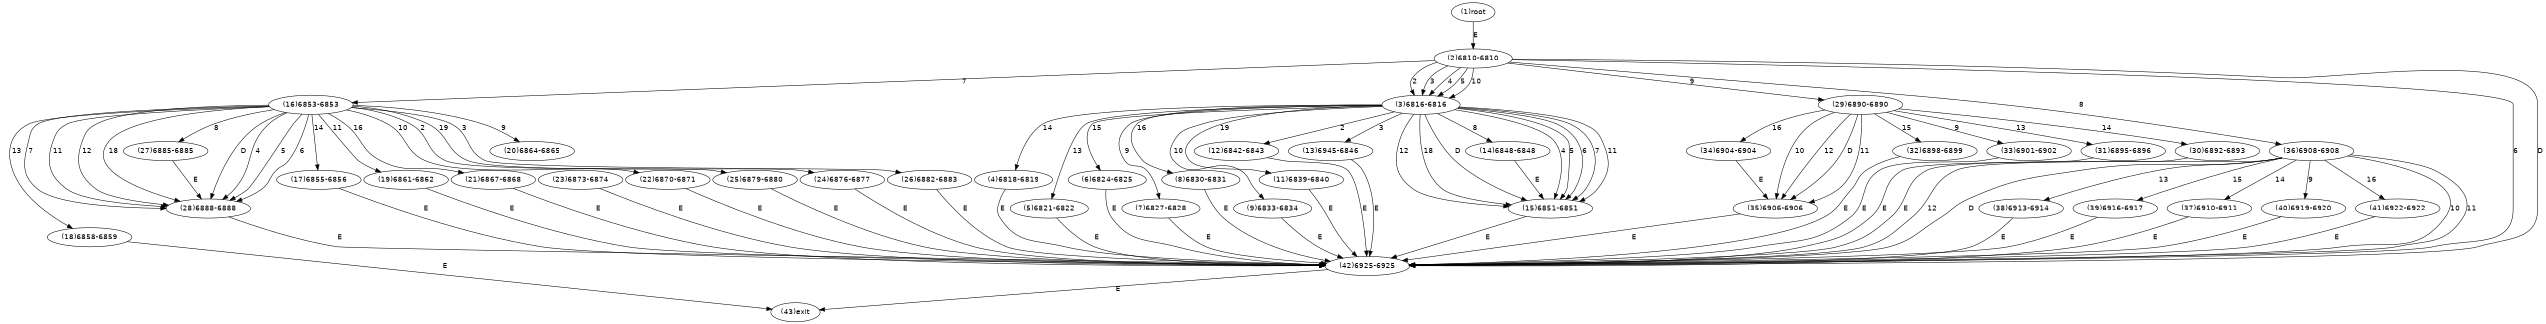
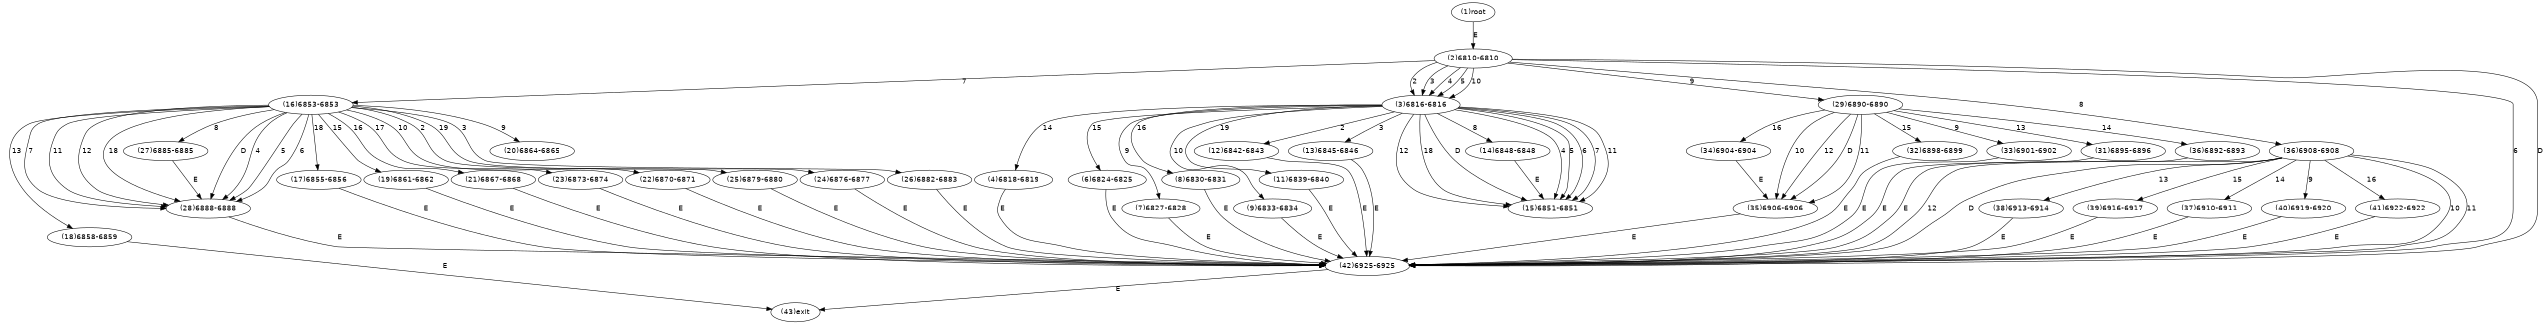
(319, 128) -> (319, 128)
(338, 128) -> (338, 128)
(1331, 151) -> (1331, 151)
(2217, 151) -> (2217, 151)
none -> (416, 165)
(1049, 209) -> none
(1461, 236) -> none
